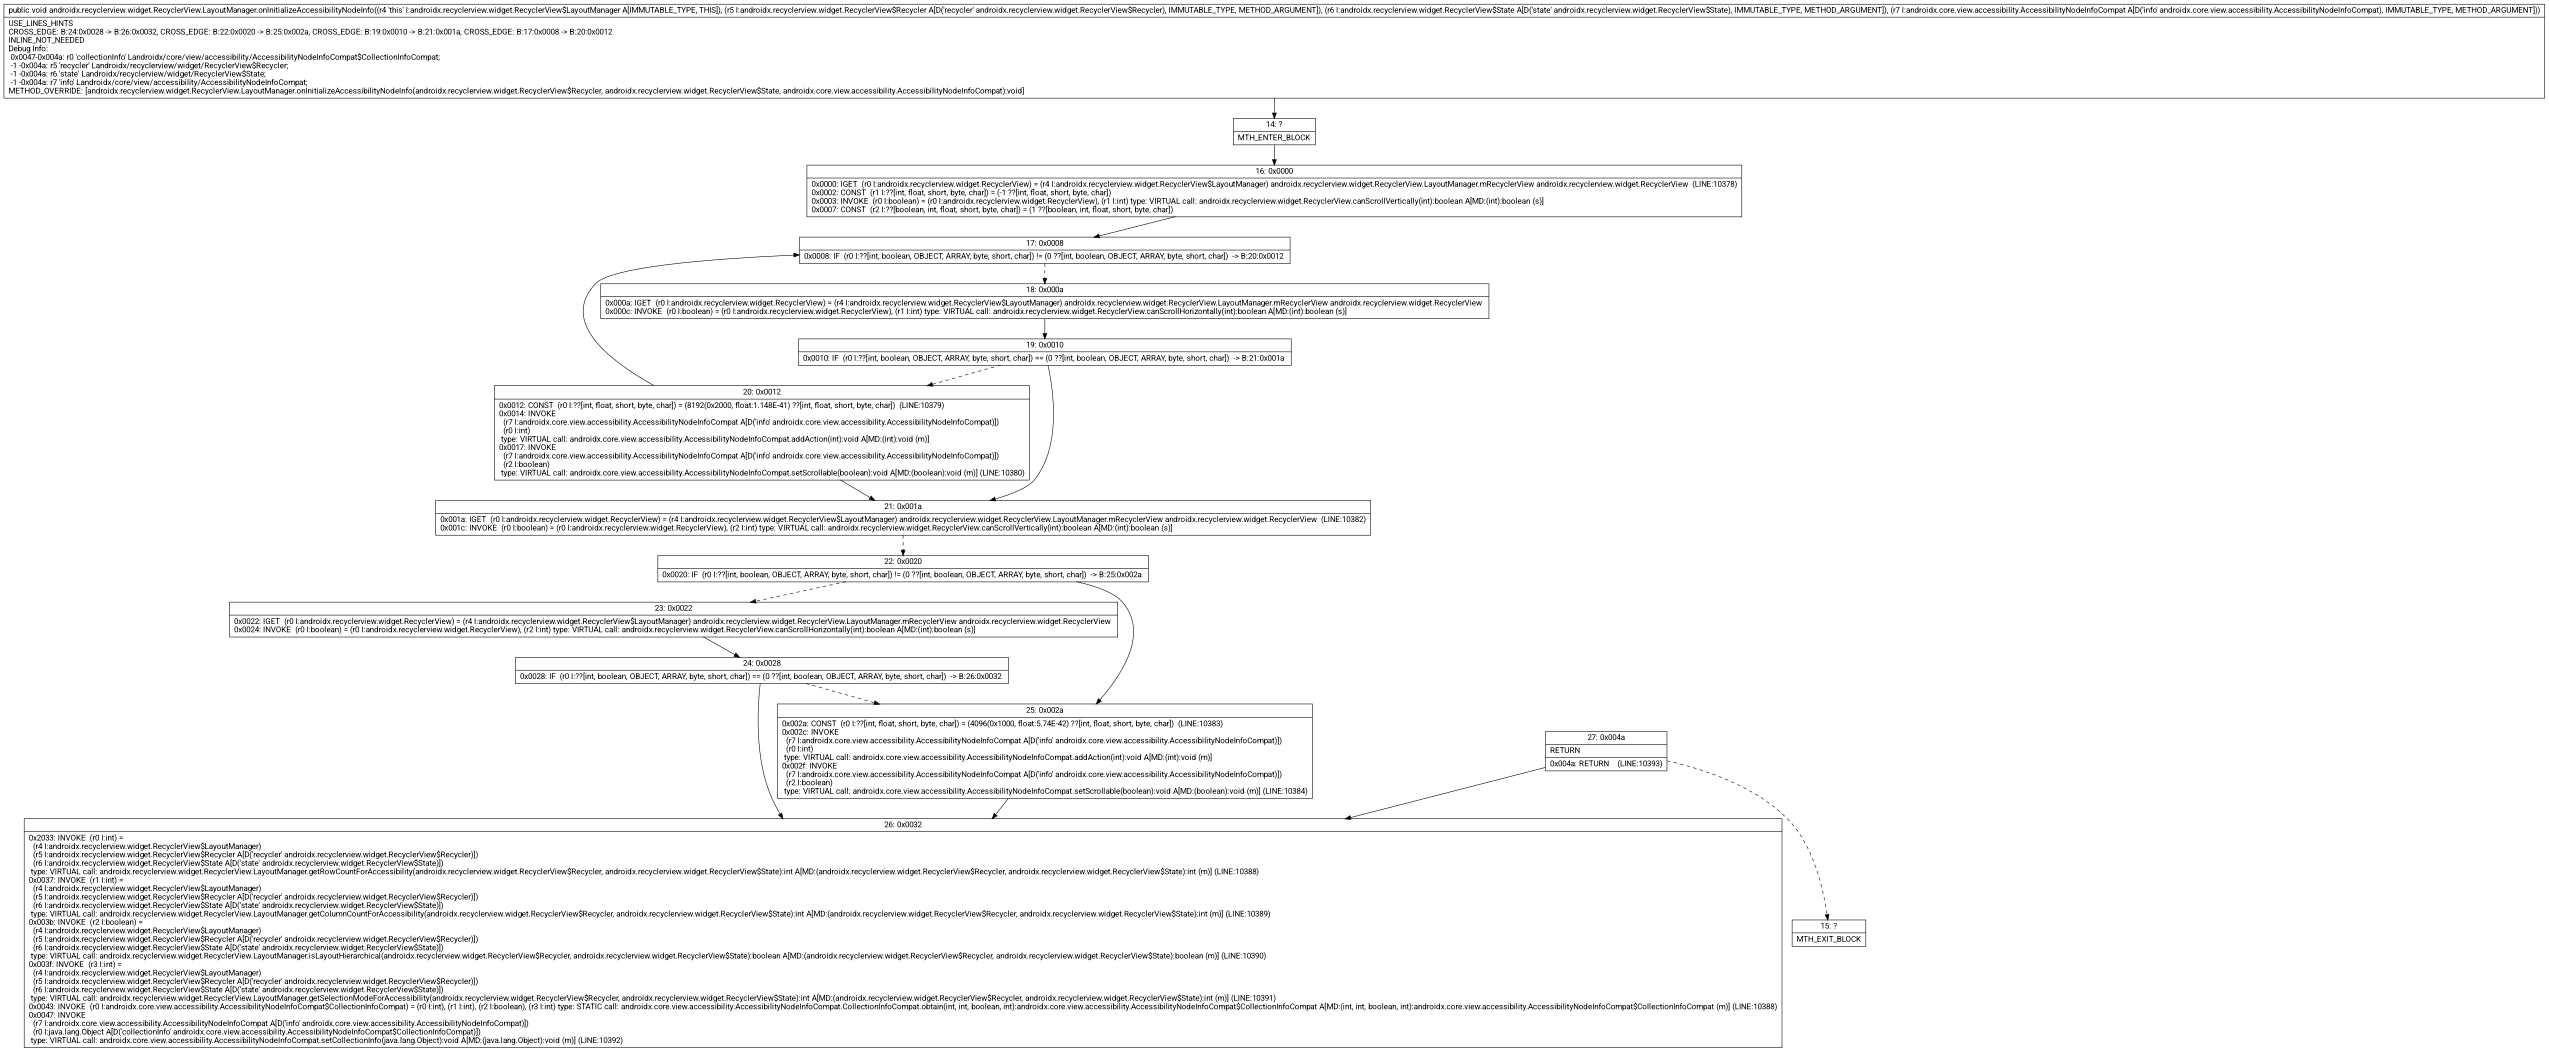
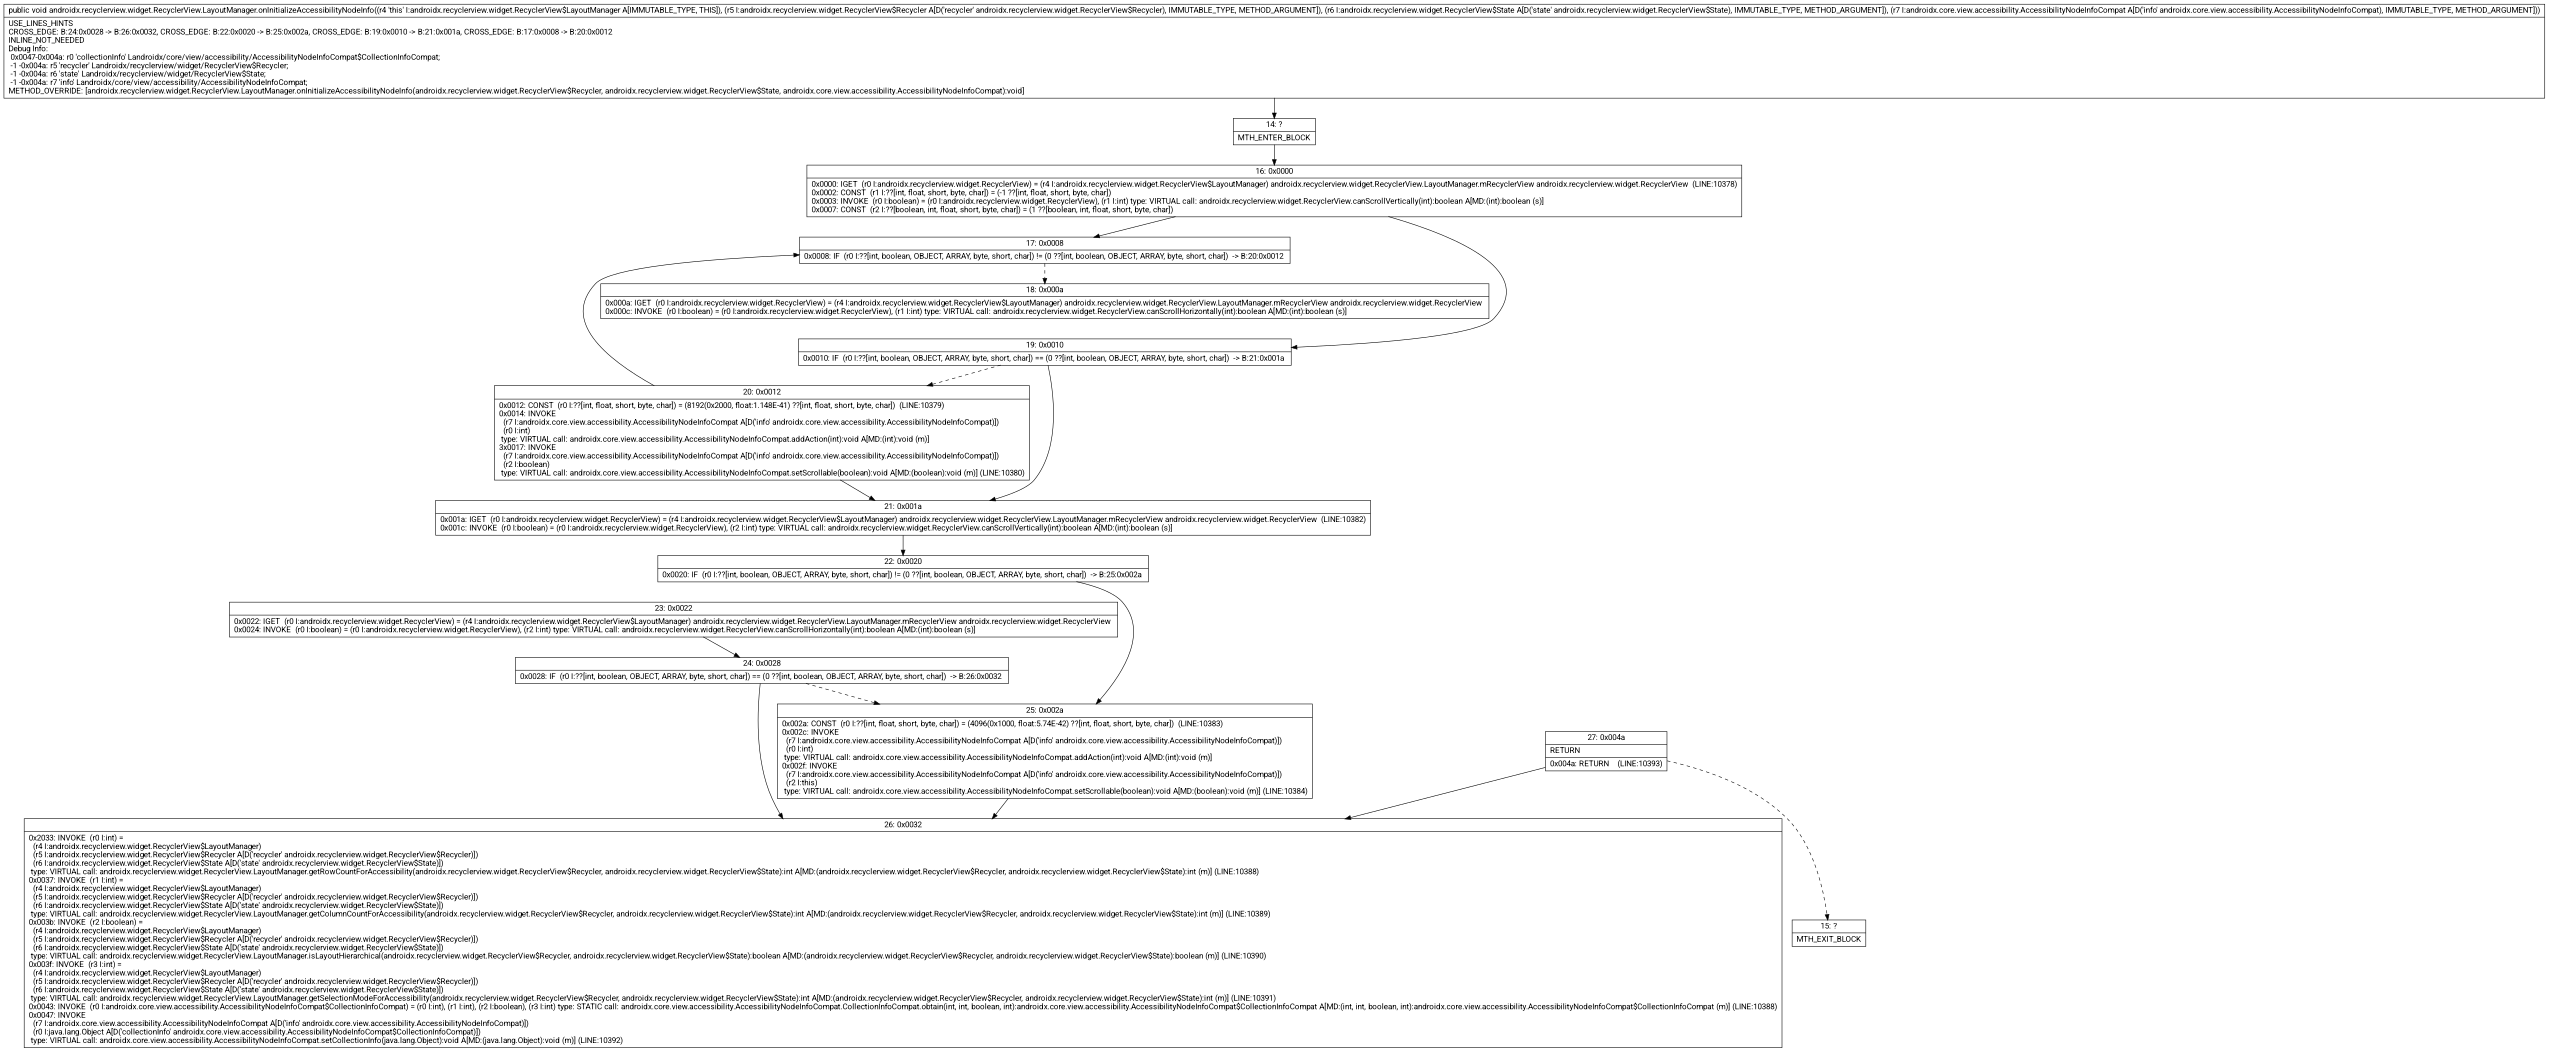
(1045, 326) -> (1484, 325)
(530, 448) -> (530, 448)
(903, 543) -> (903, 543)
(801, 591) -> none
(807, 783) -> (800, 783)
